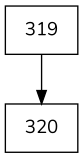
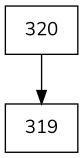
(42, 73) -> (42, 73)
